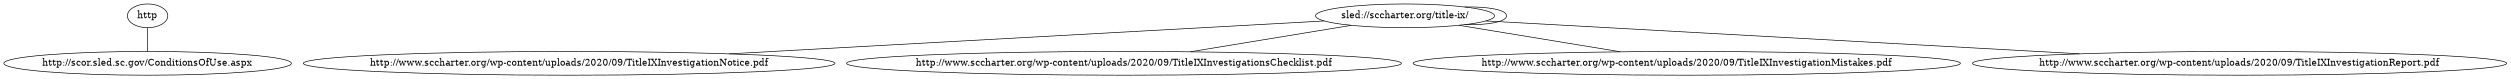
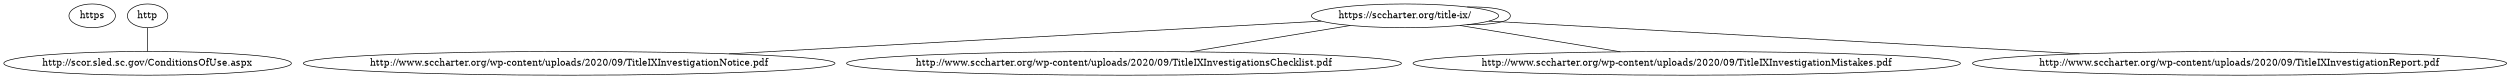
none -> (92, 16)
(1405, 16) -> (1405, 16)
